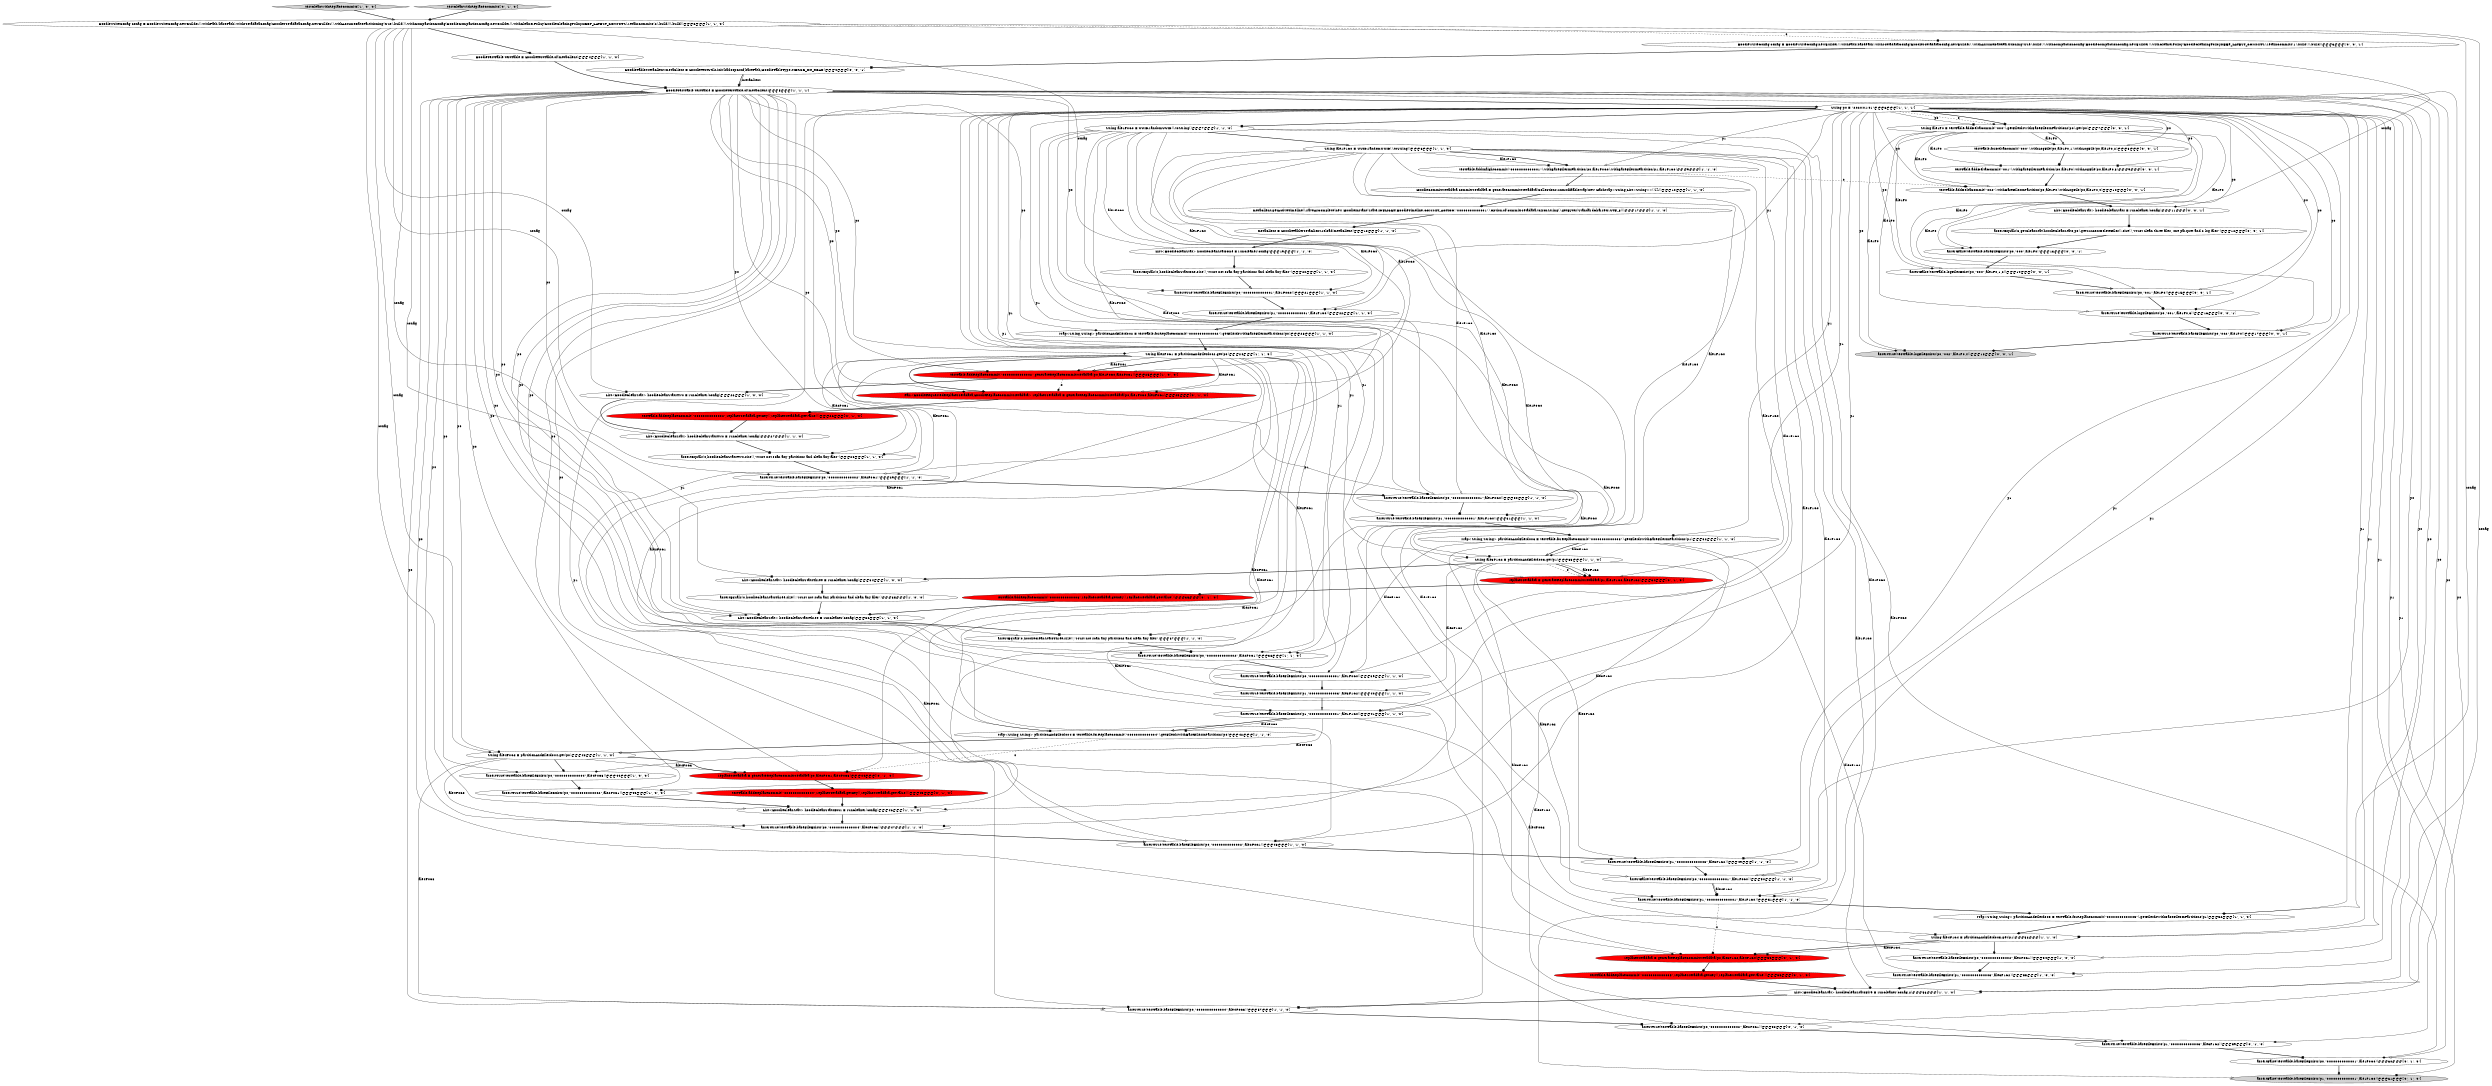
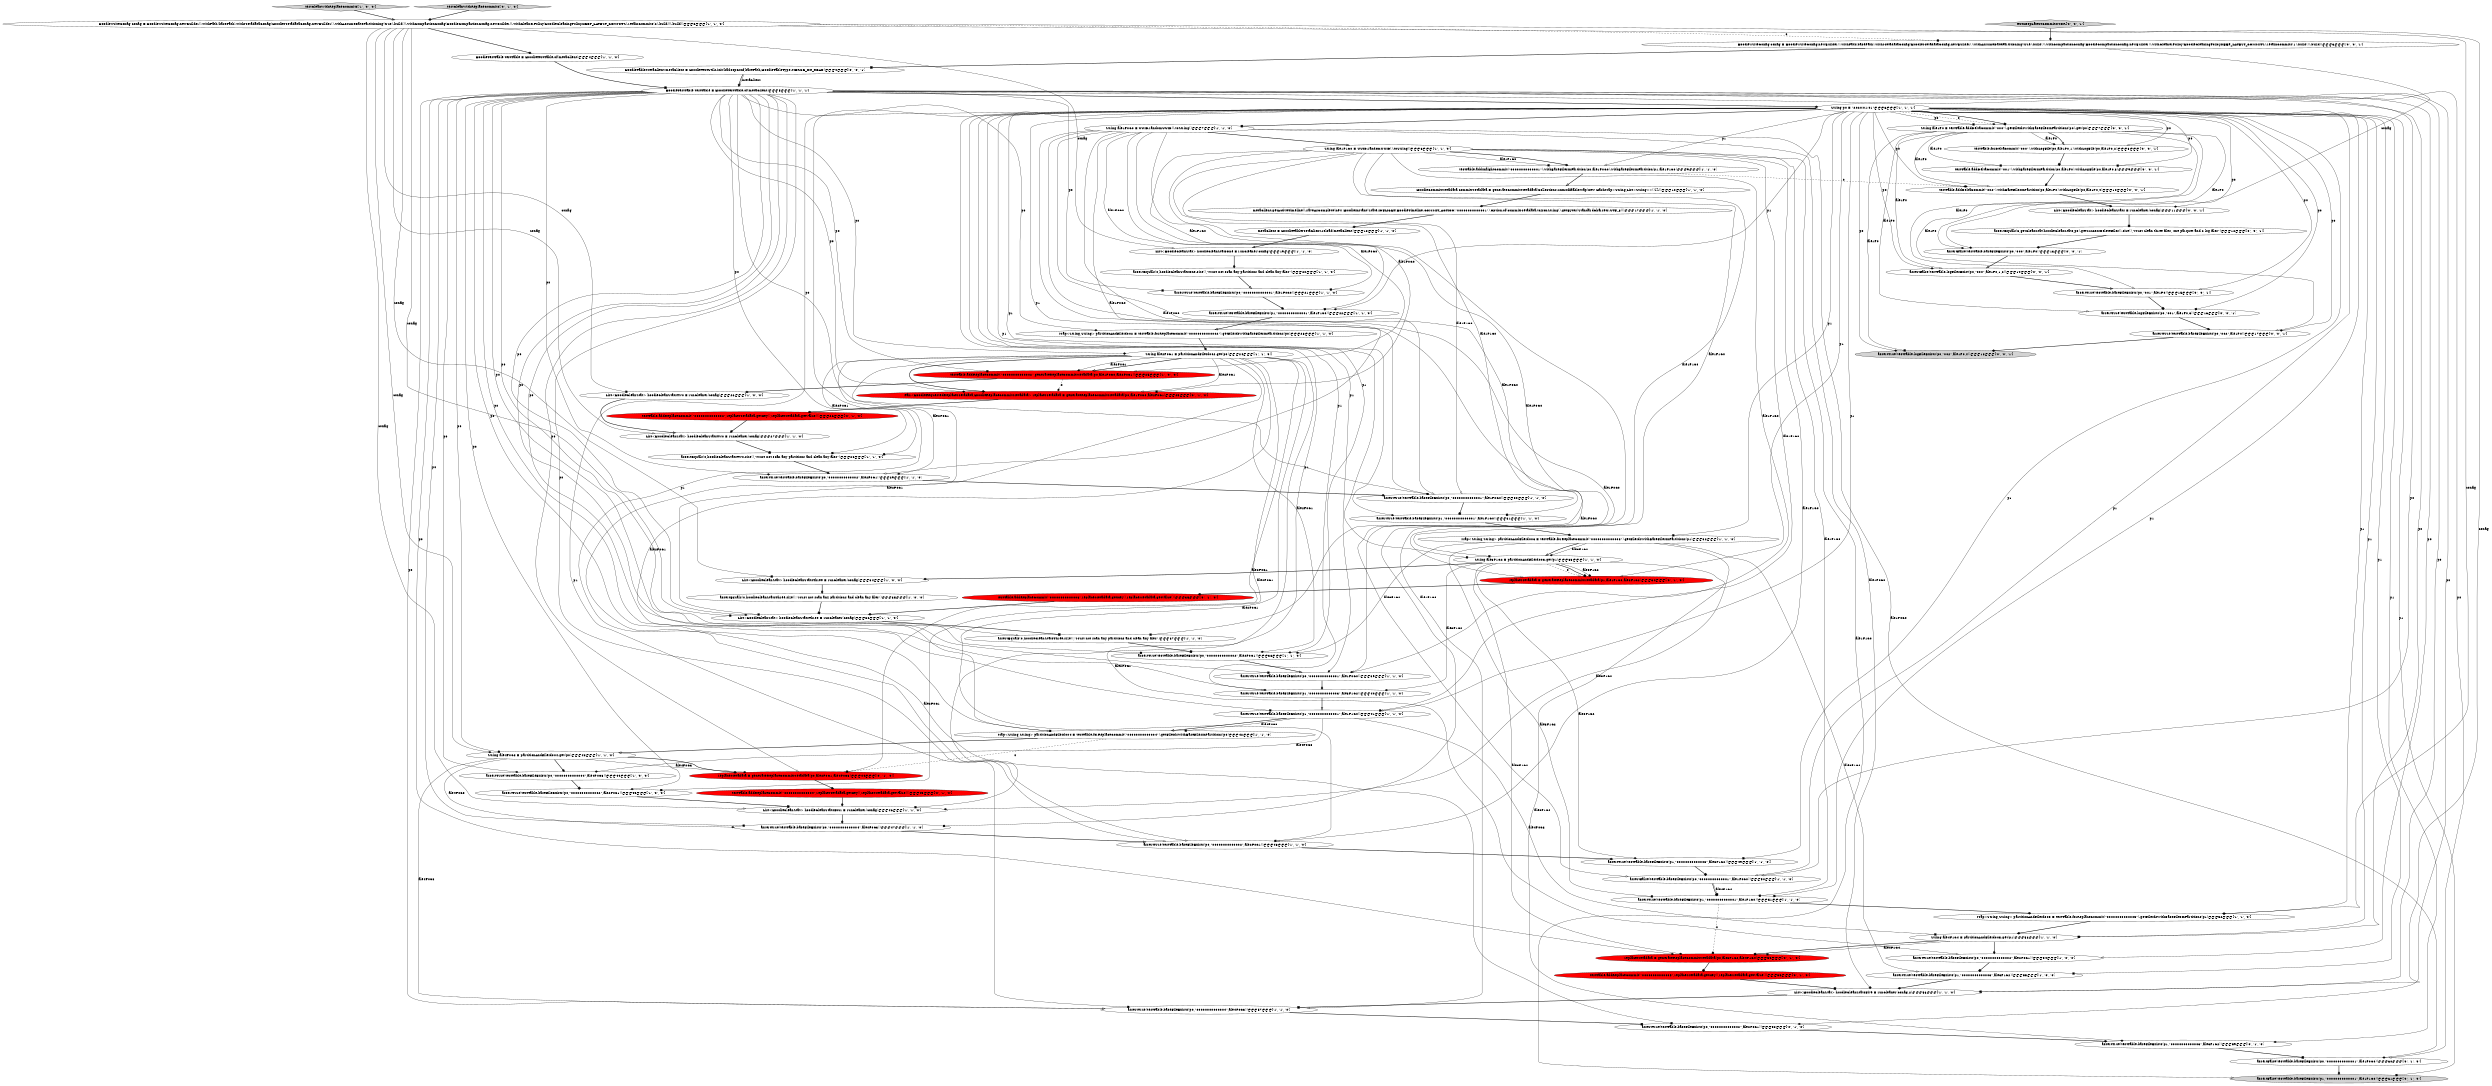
none -> (2050, 24)
